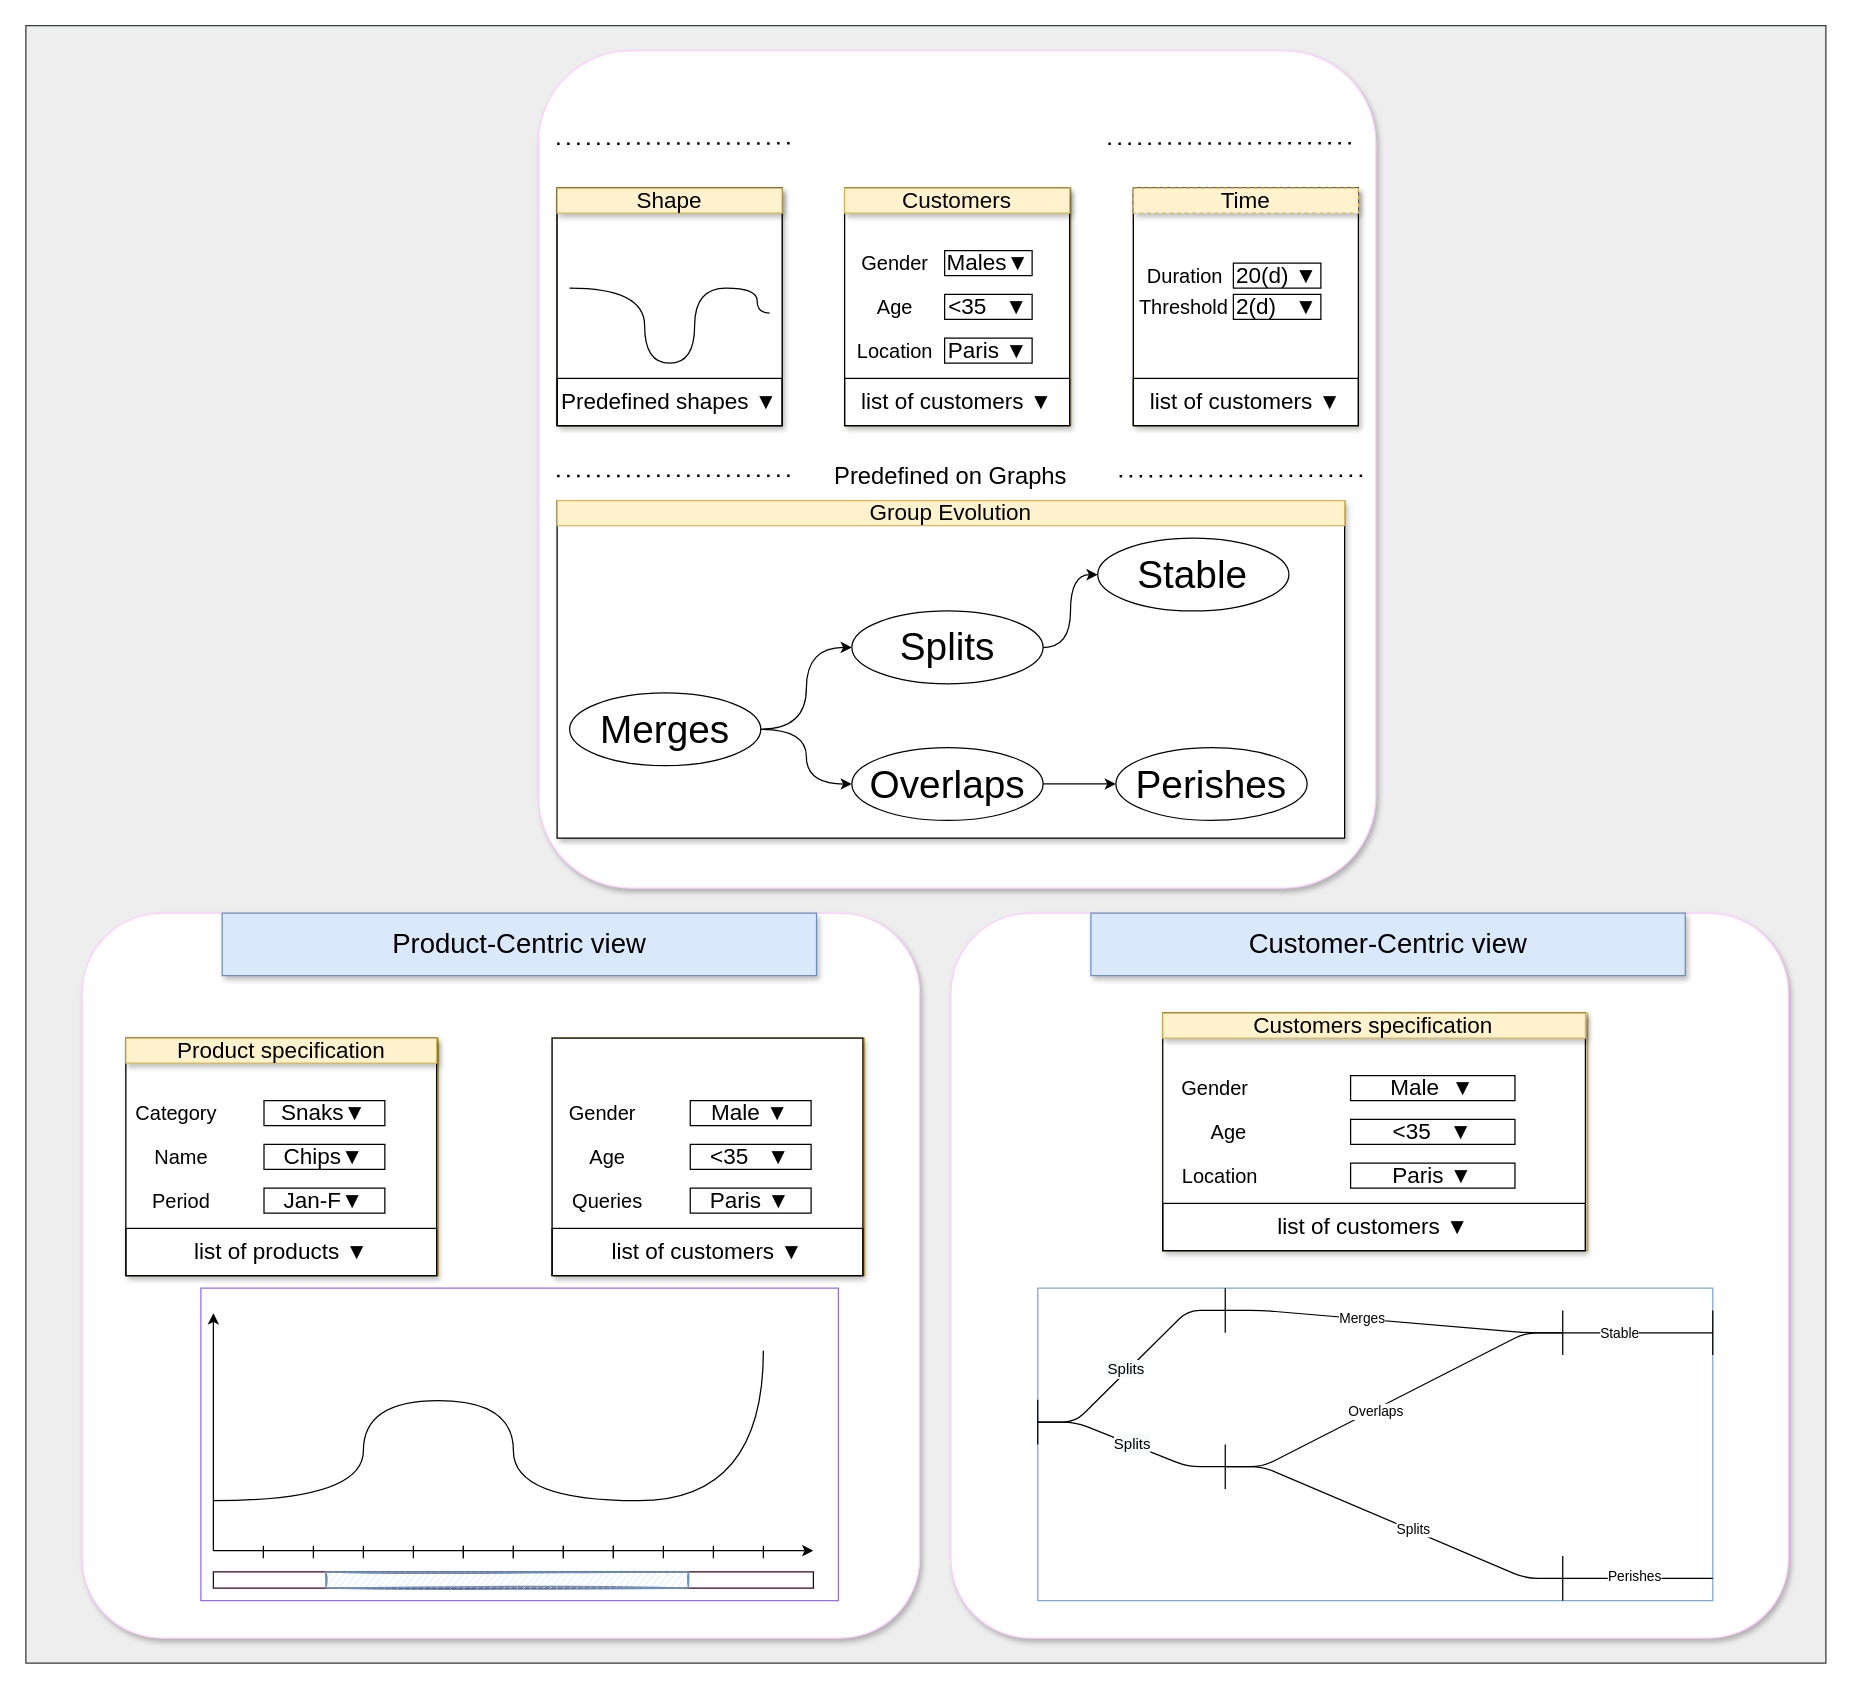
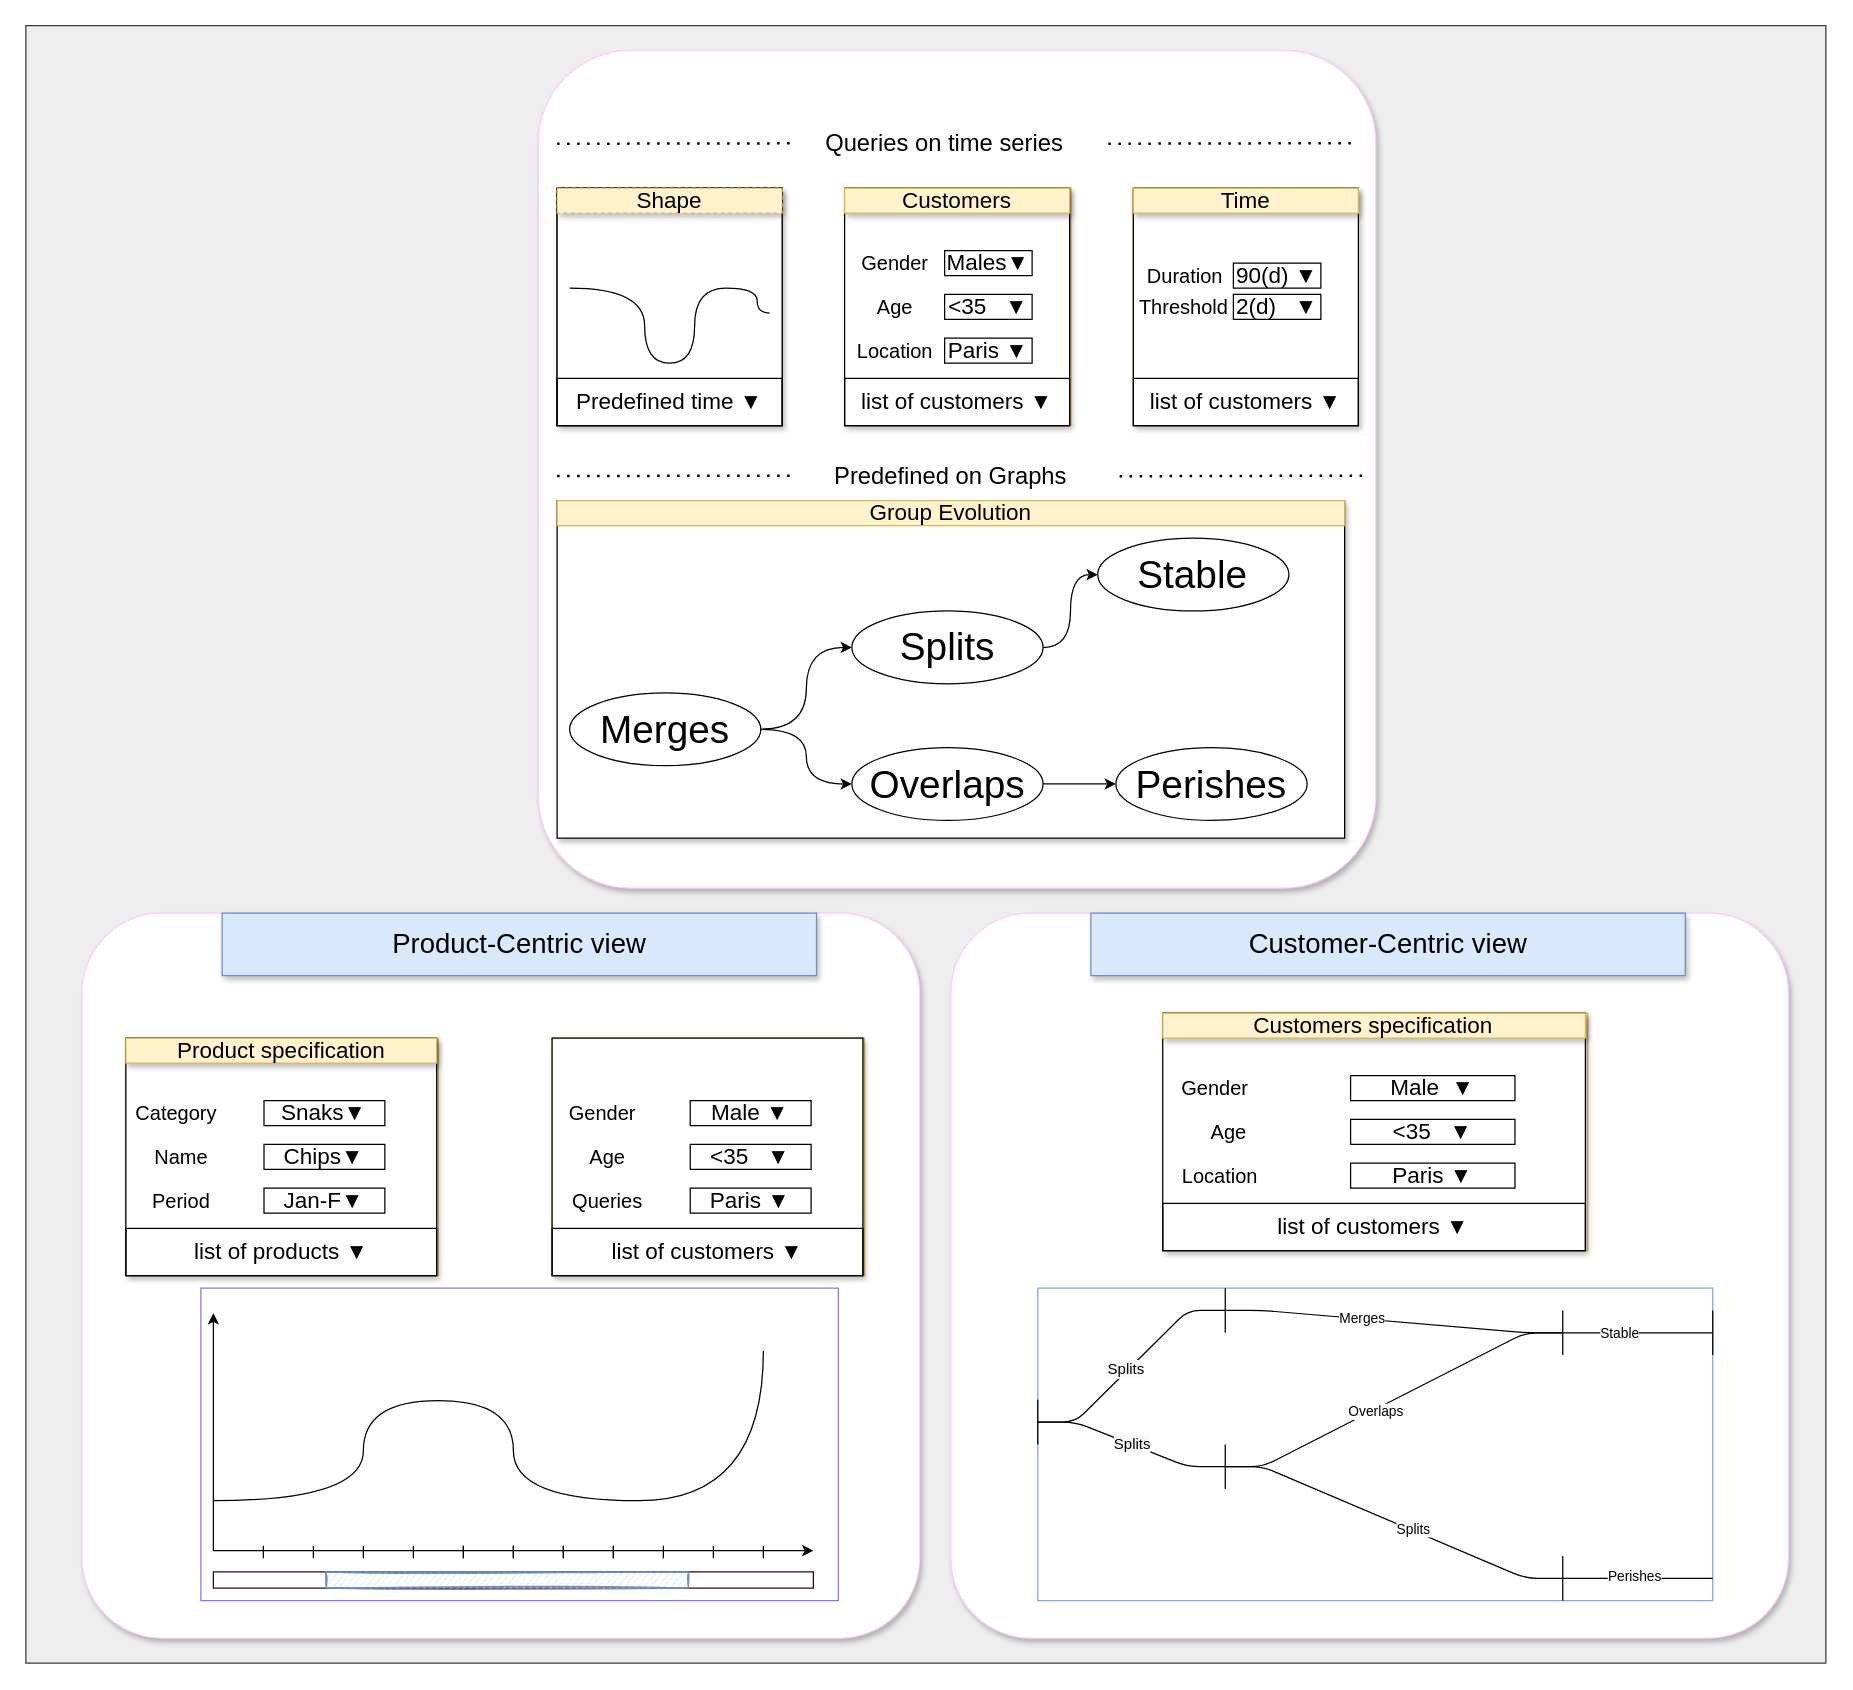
none -> (944, 144)
(669, 201) -> (669, 201)
(1246, 201) -> (1246, 201)
(1277, 276) -> (1277, 276)
(669, 402) -> (669, 402)
